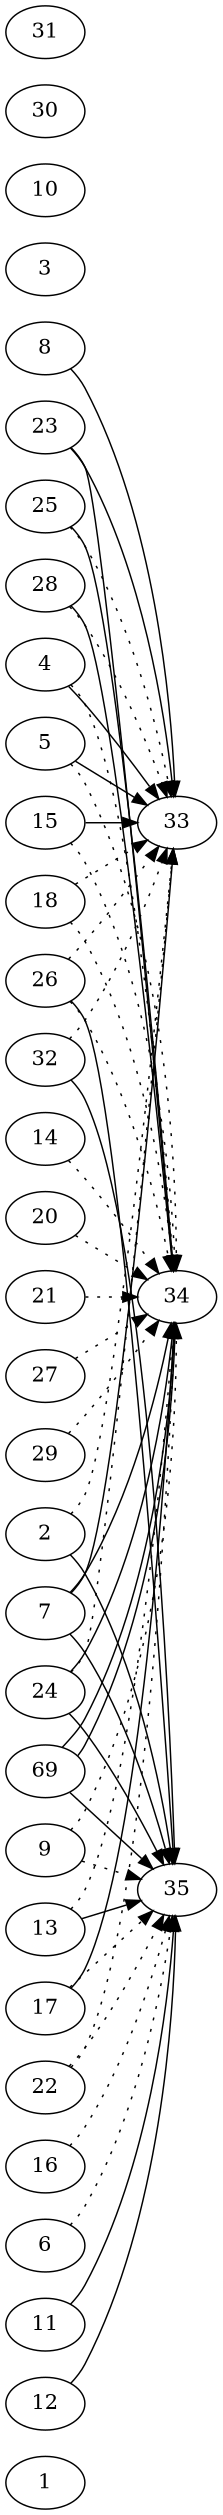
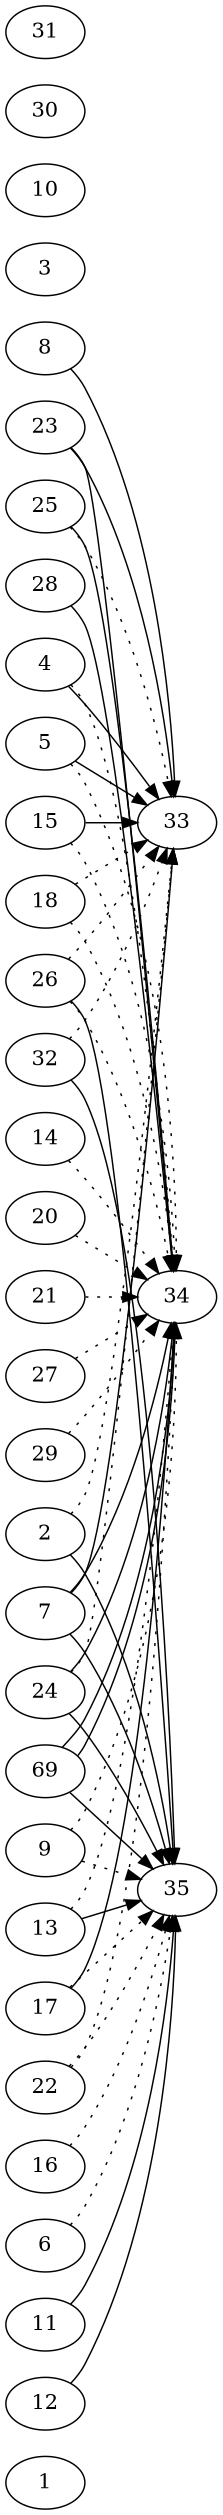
(127, 700) -> none
